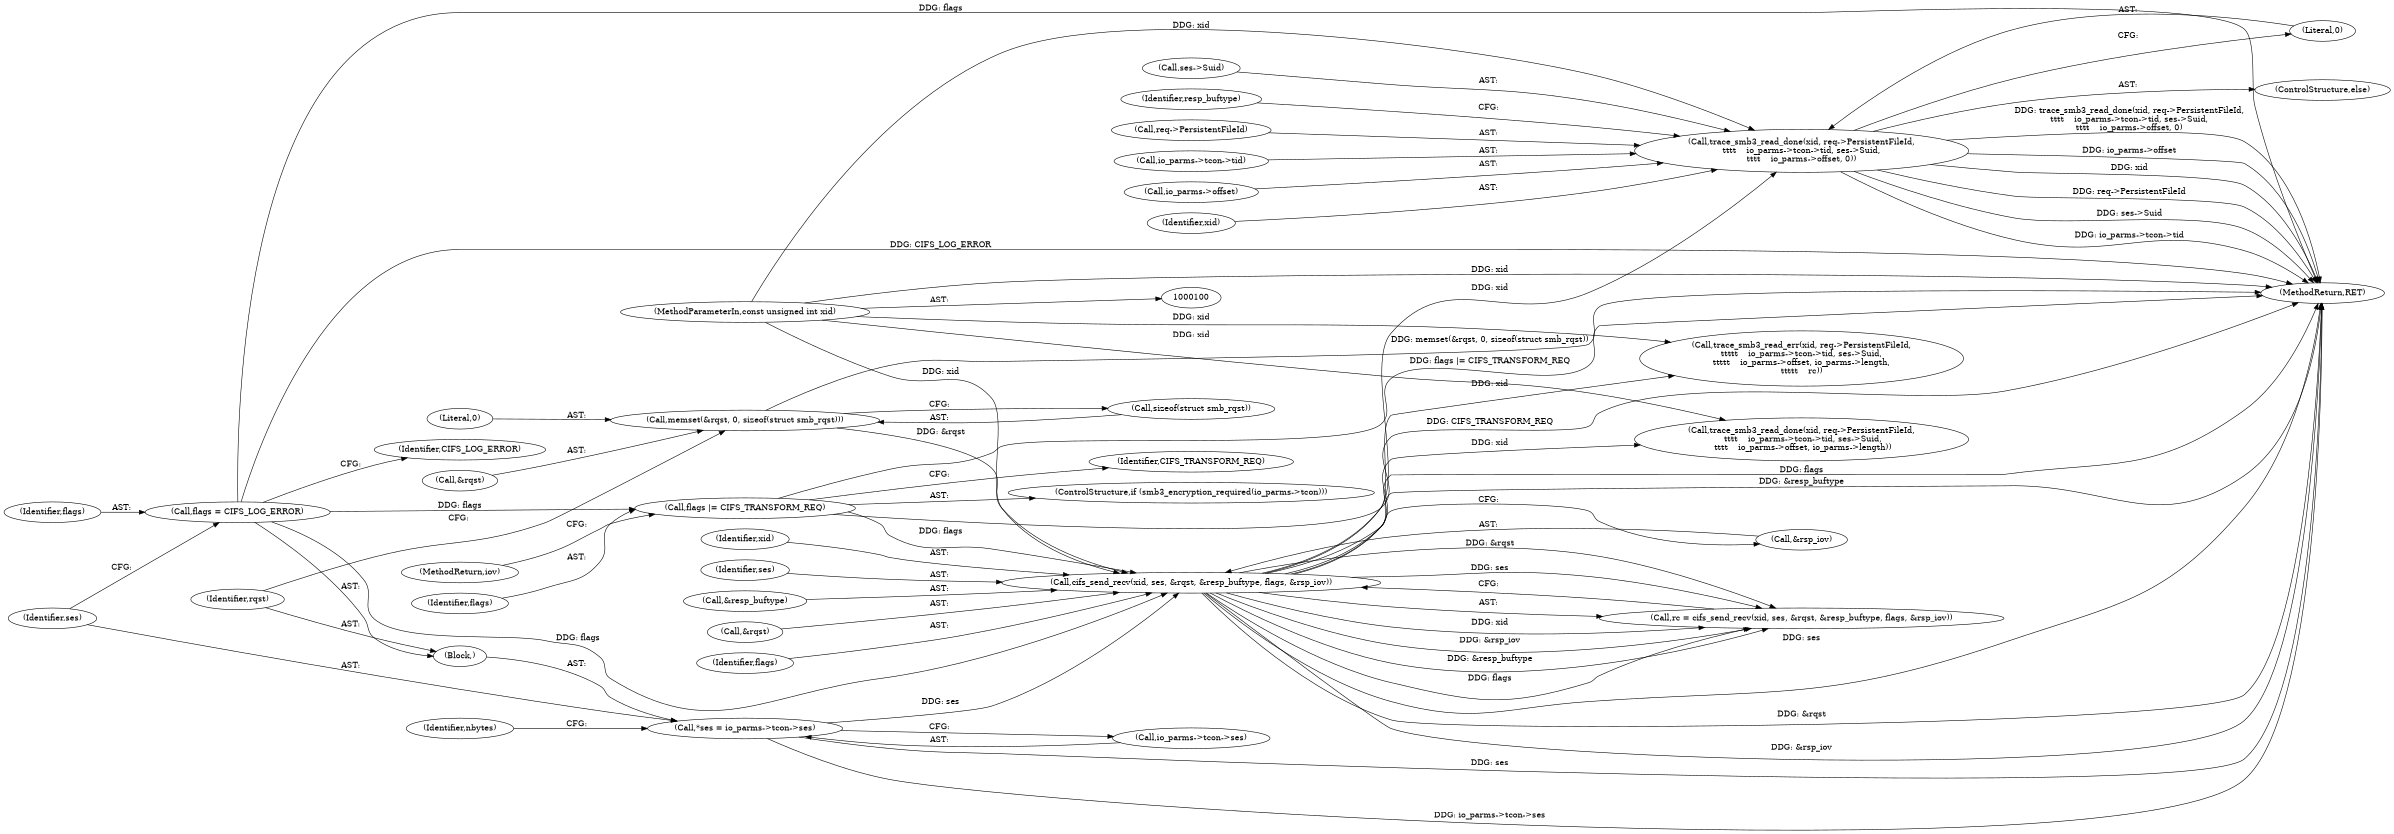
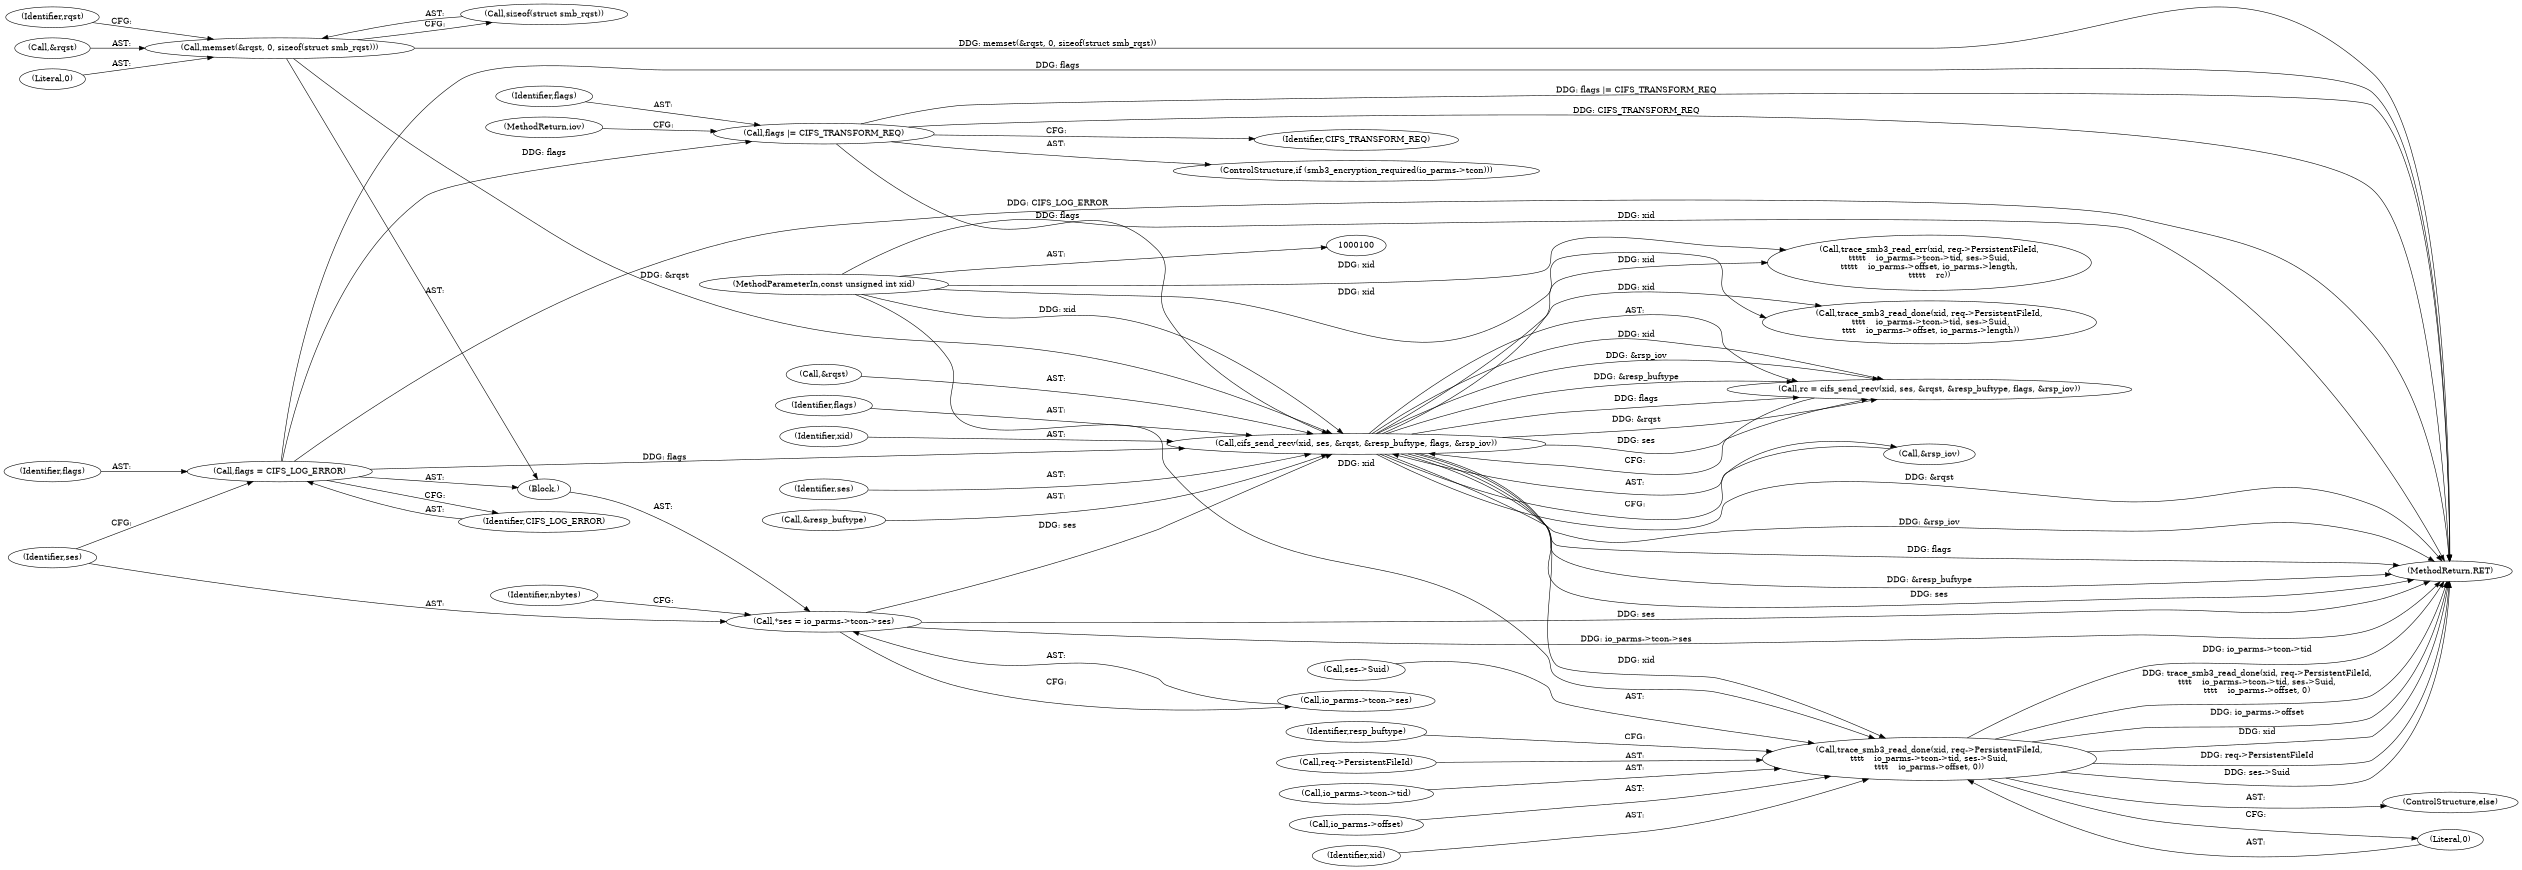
none -> (387, 506)
(348, 631) -> (411, 266)
